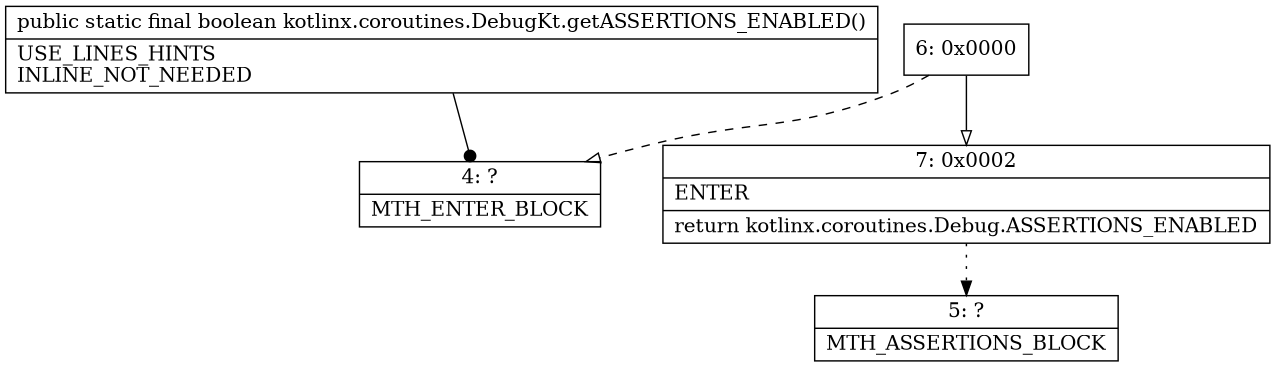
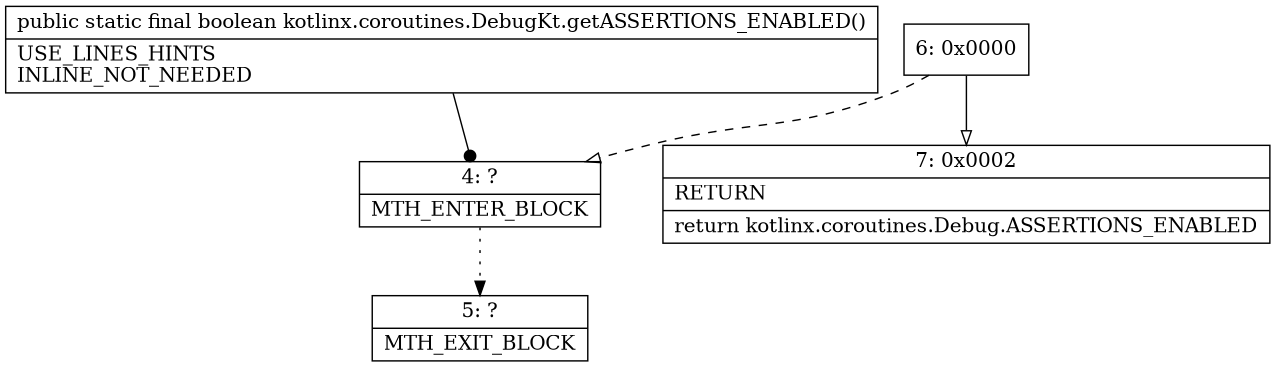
(712, 194) -> (720, 194)
(966, 262) -> (480, 254)
(966, 344) -> (480, 344)
